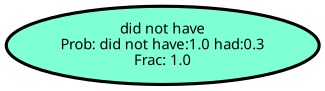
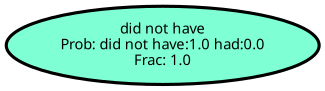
(163, 45) -> (163, 45)
